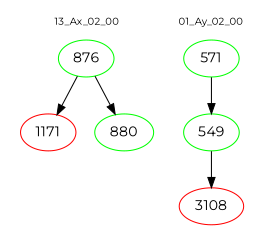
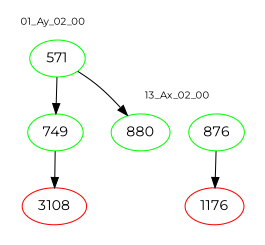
(103, 91) -> (110, 96)
(48, 132) -> (215, 206)
(211, 132) -> (55, 132)
